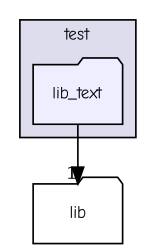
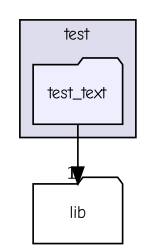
(78, 94) -> (78, 94)
